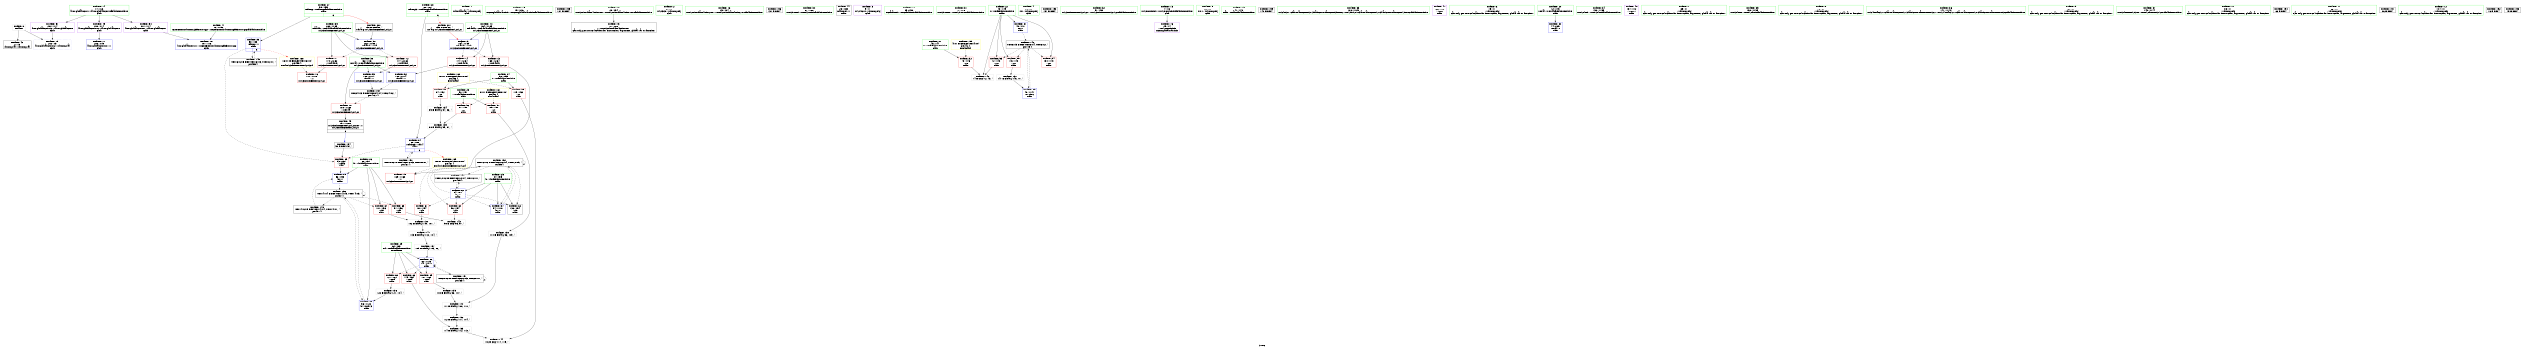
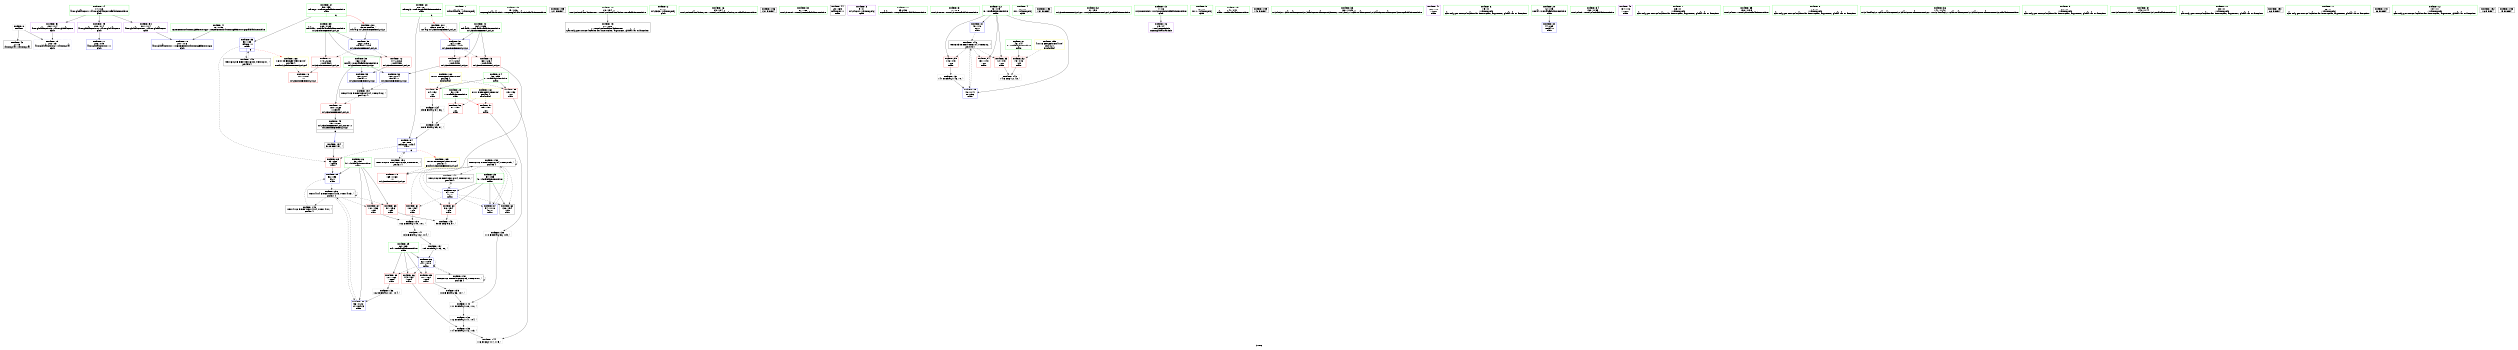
(991, 44) -> (1067, 65)
(480, 102) -> (472, 102)
(396, 250) -> (403, 250)
